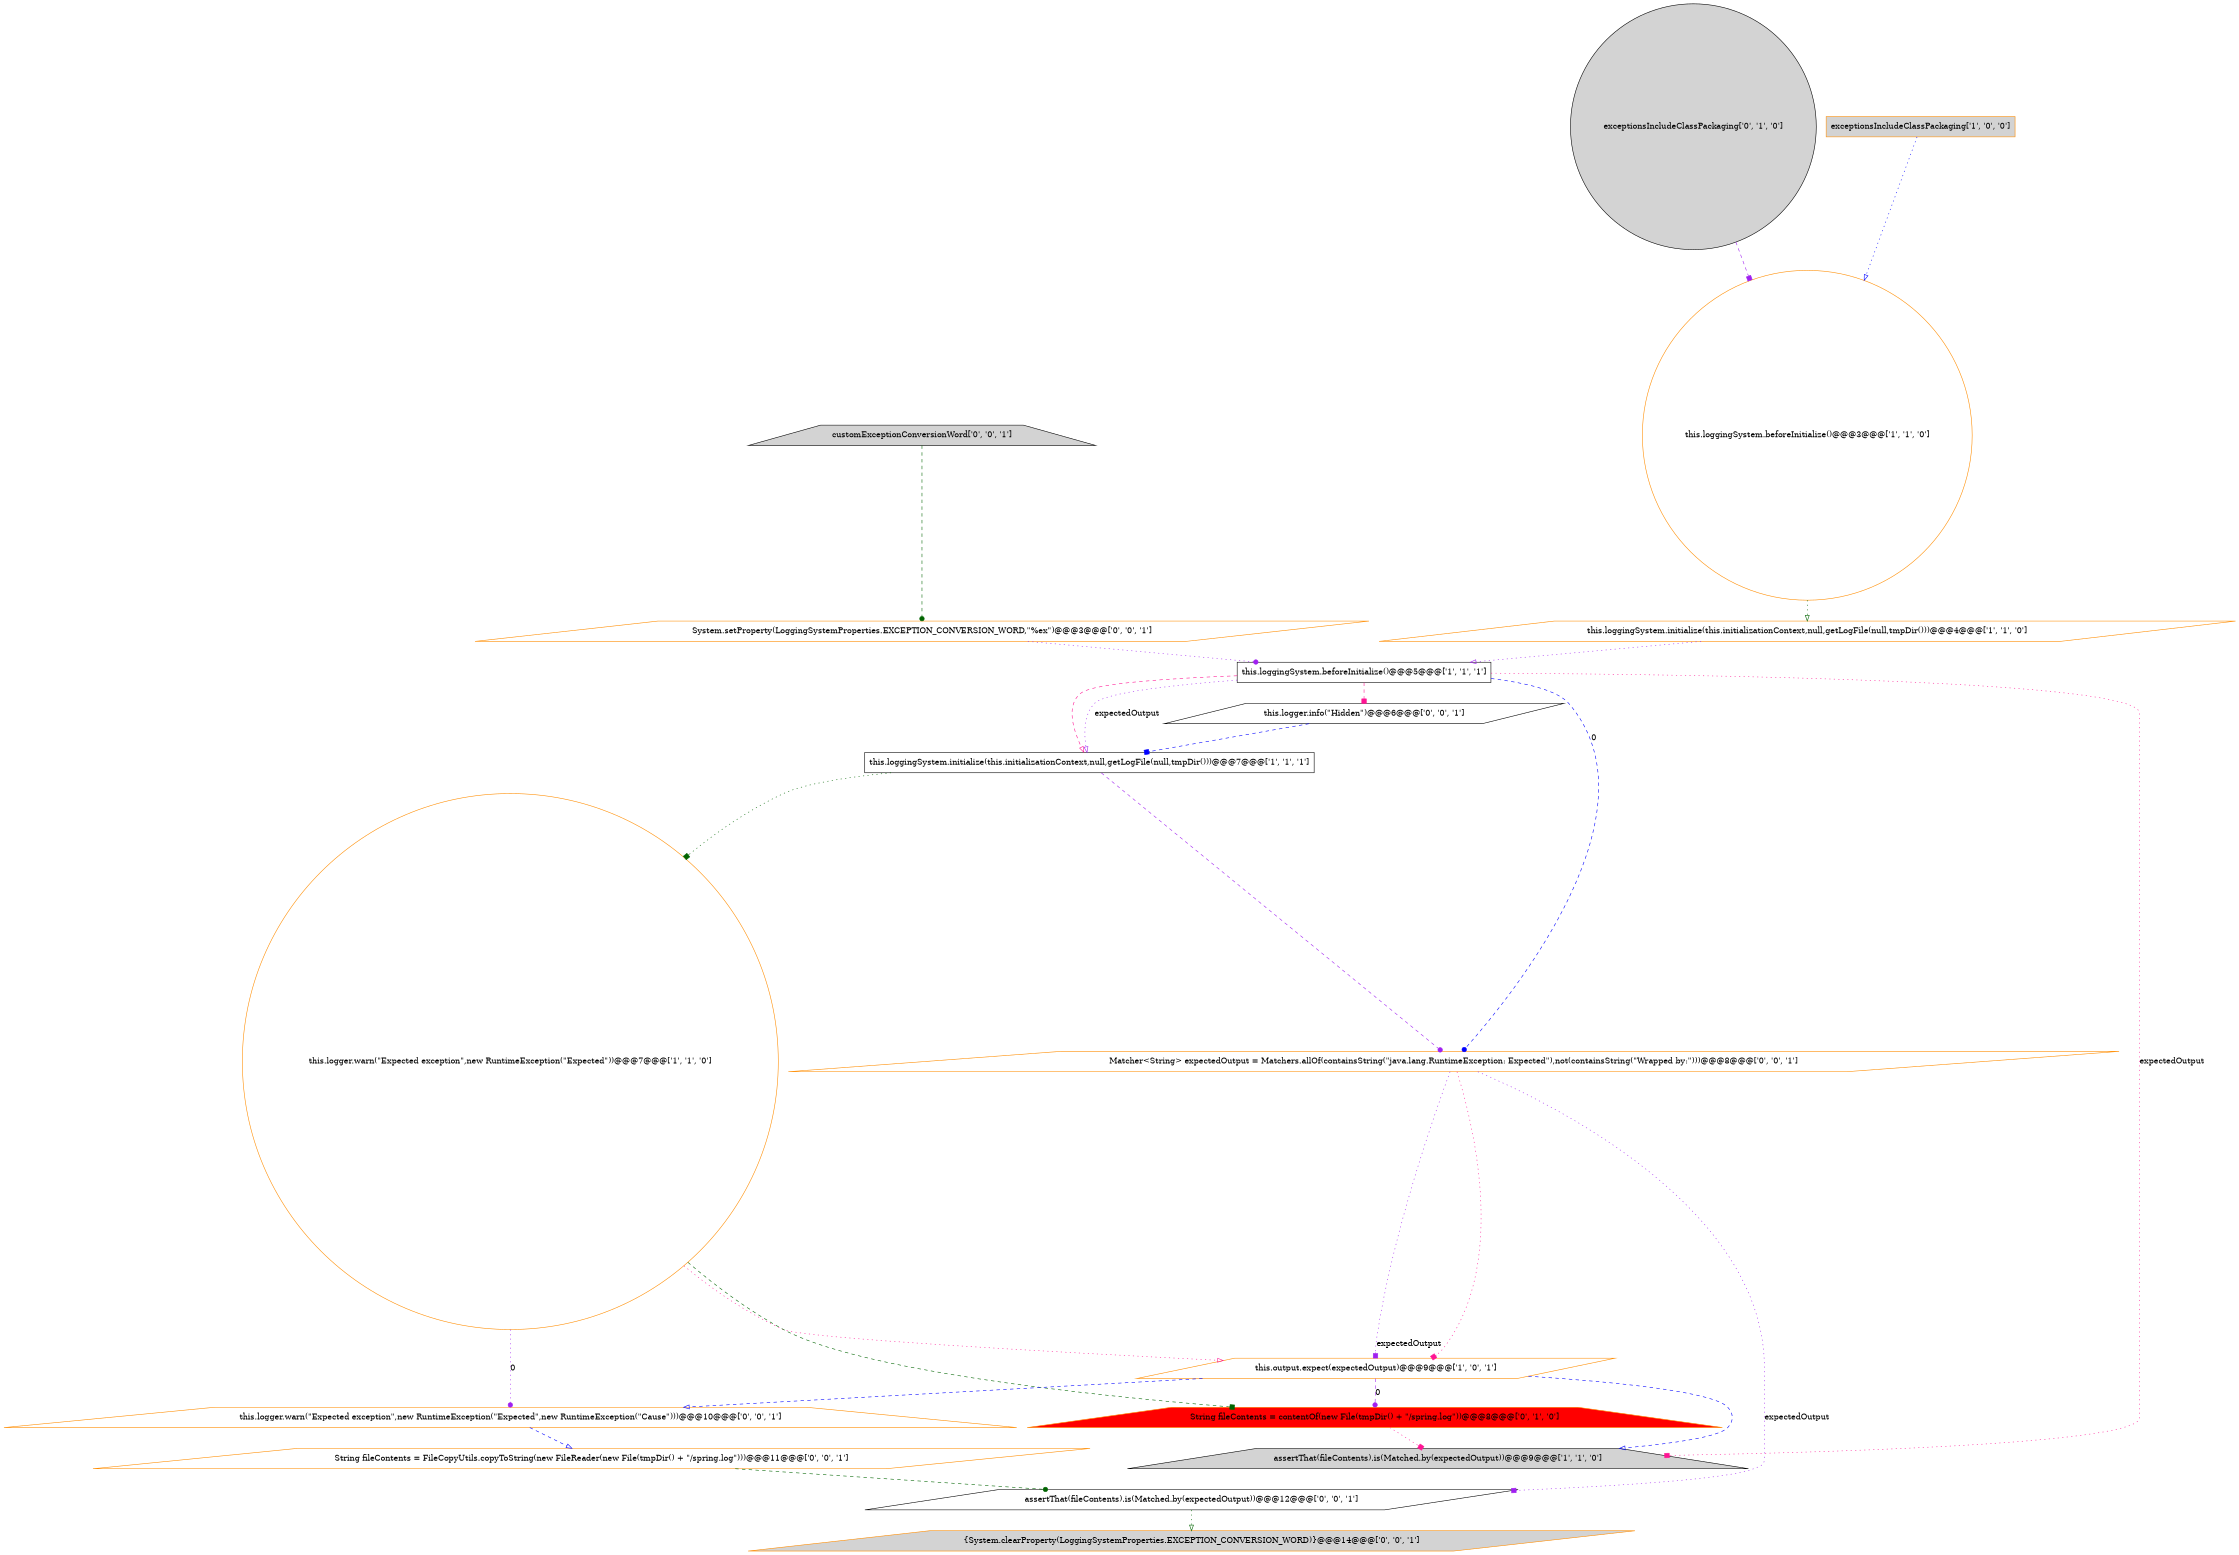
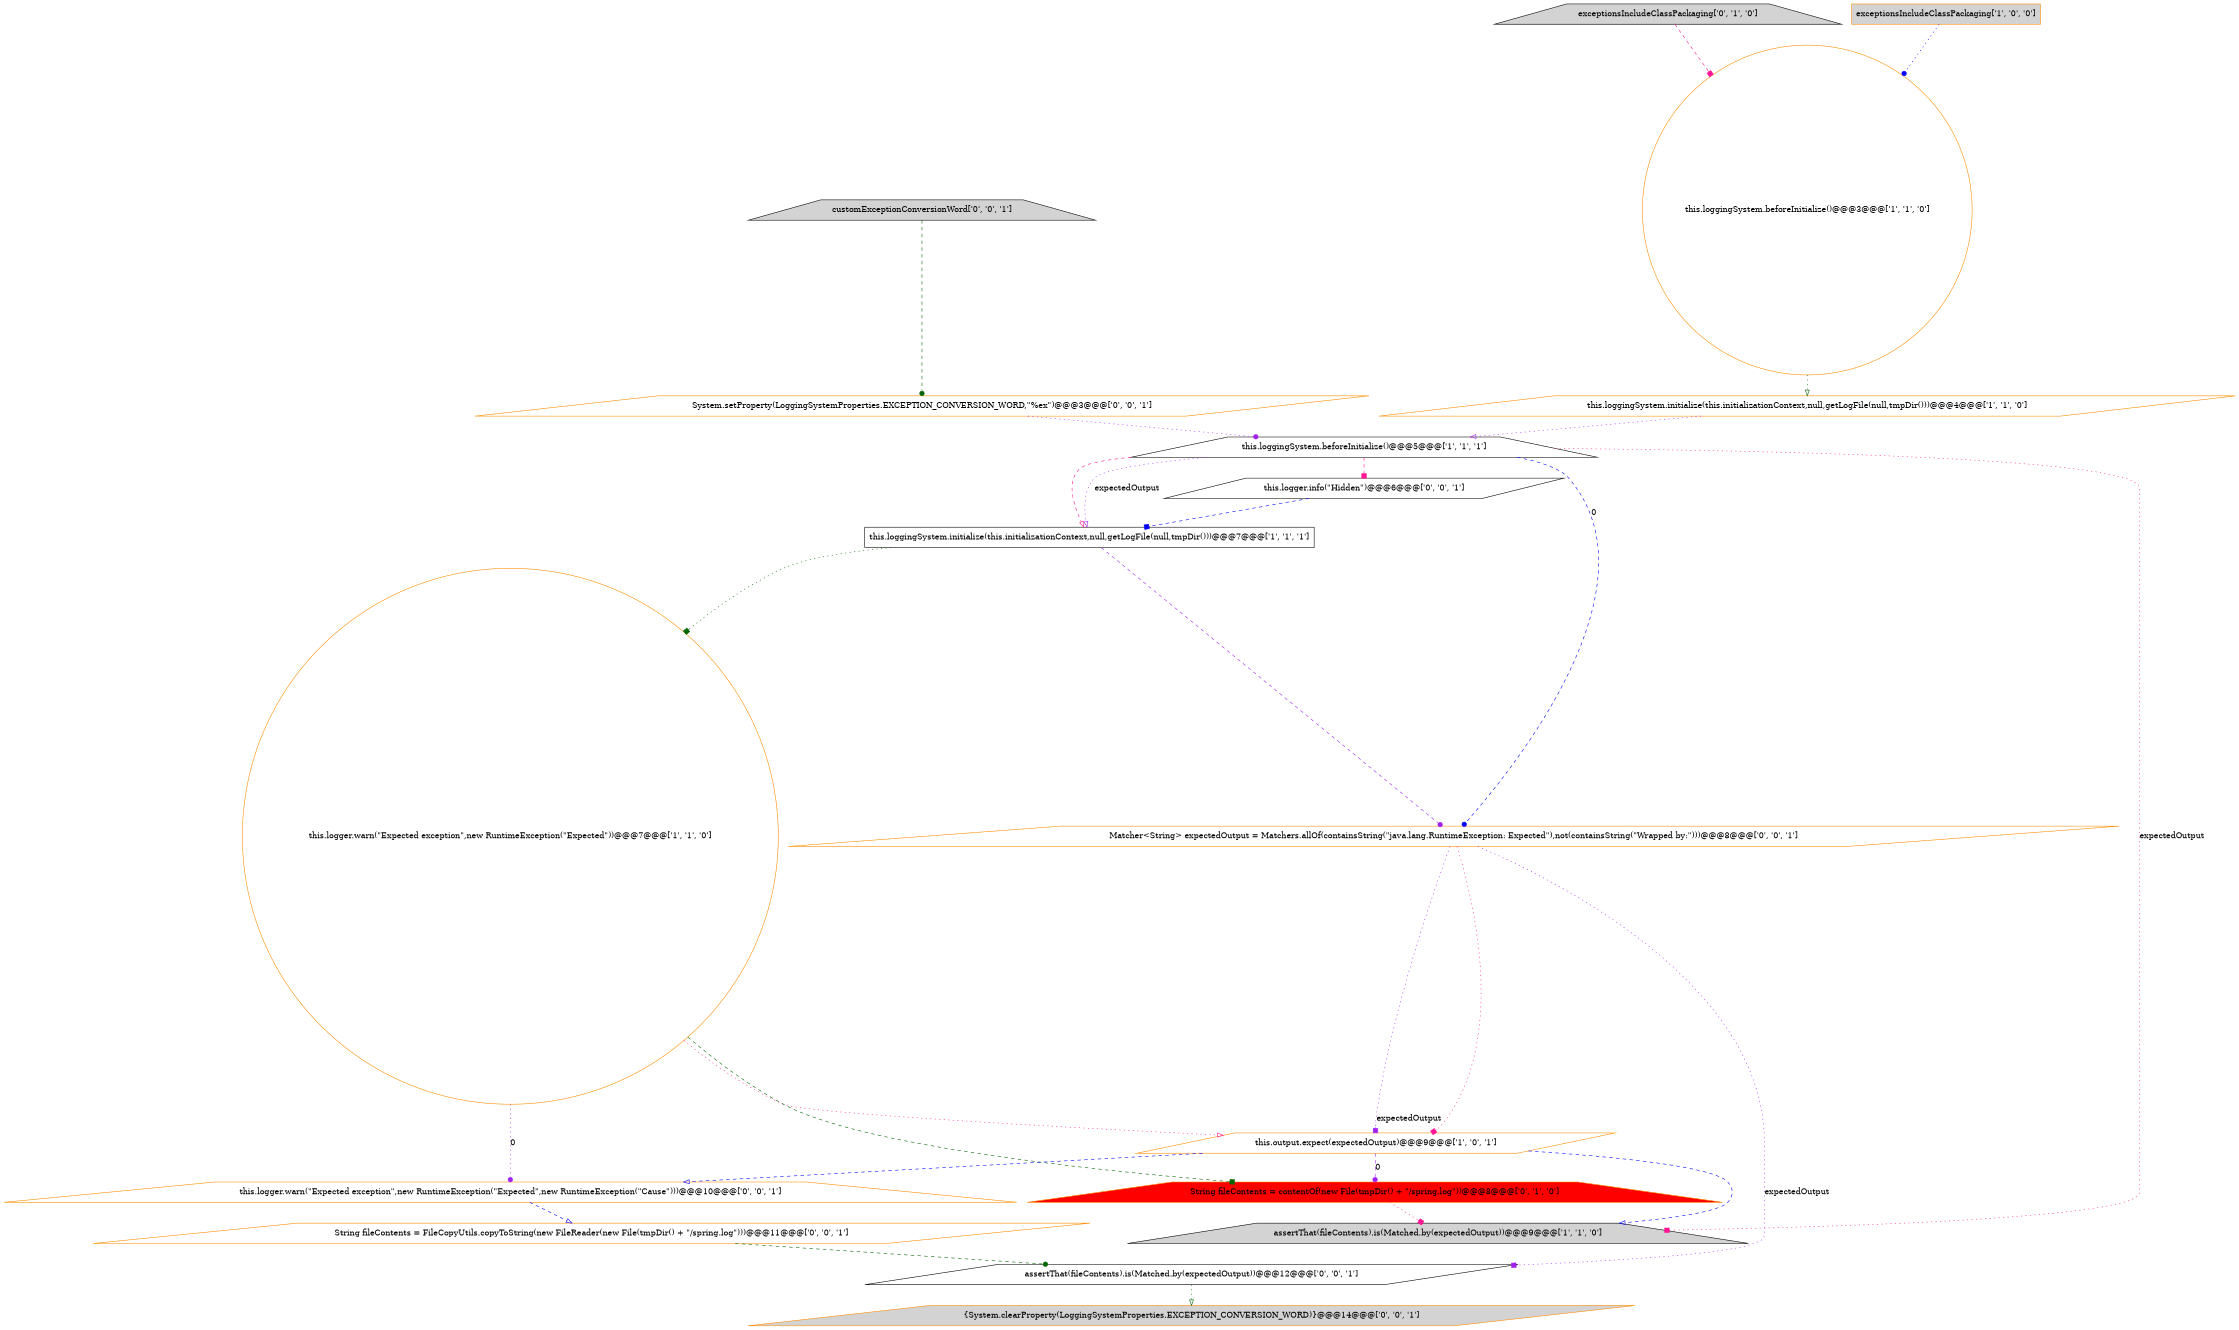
(1693, 127) -> (1668, 14)
(1892, 206) -> (1922, 48)
(1742, 259) -> (1692, 48)
(1364, 672) -> (1364, 447)
